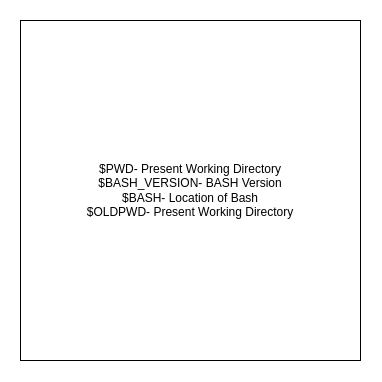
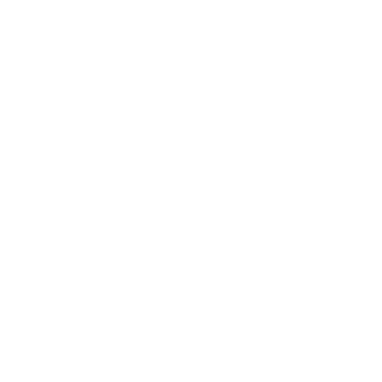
(191, 191) -> none
